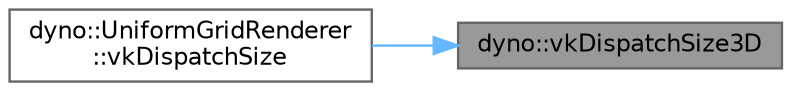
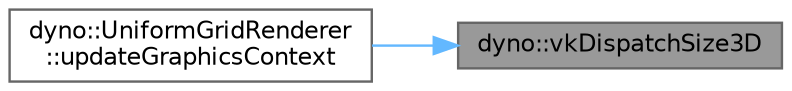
(191, 46) -> (191, 46)
